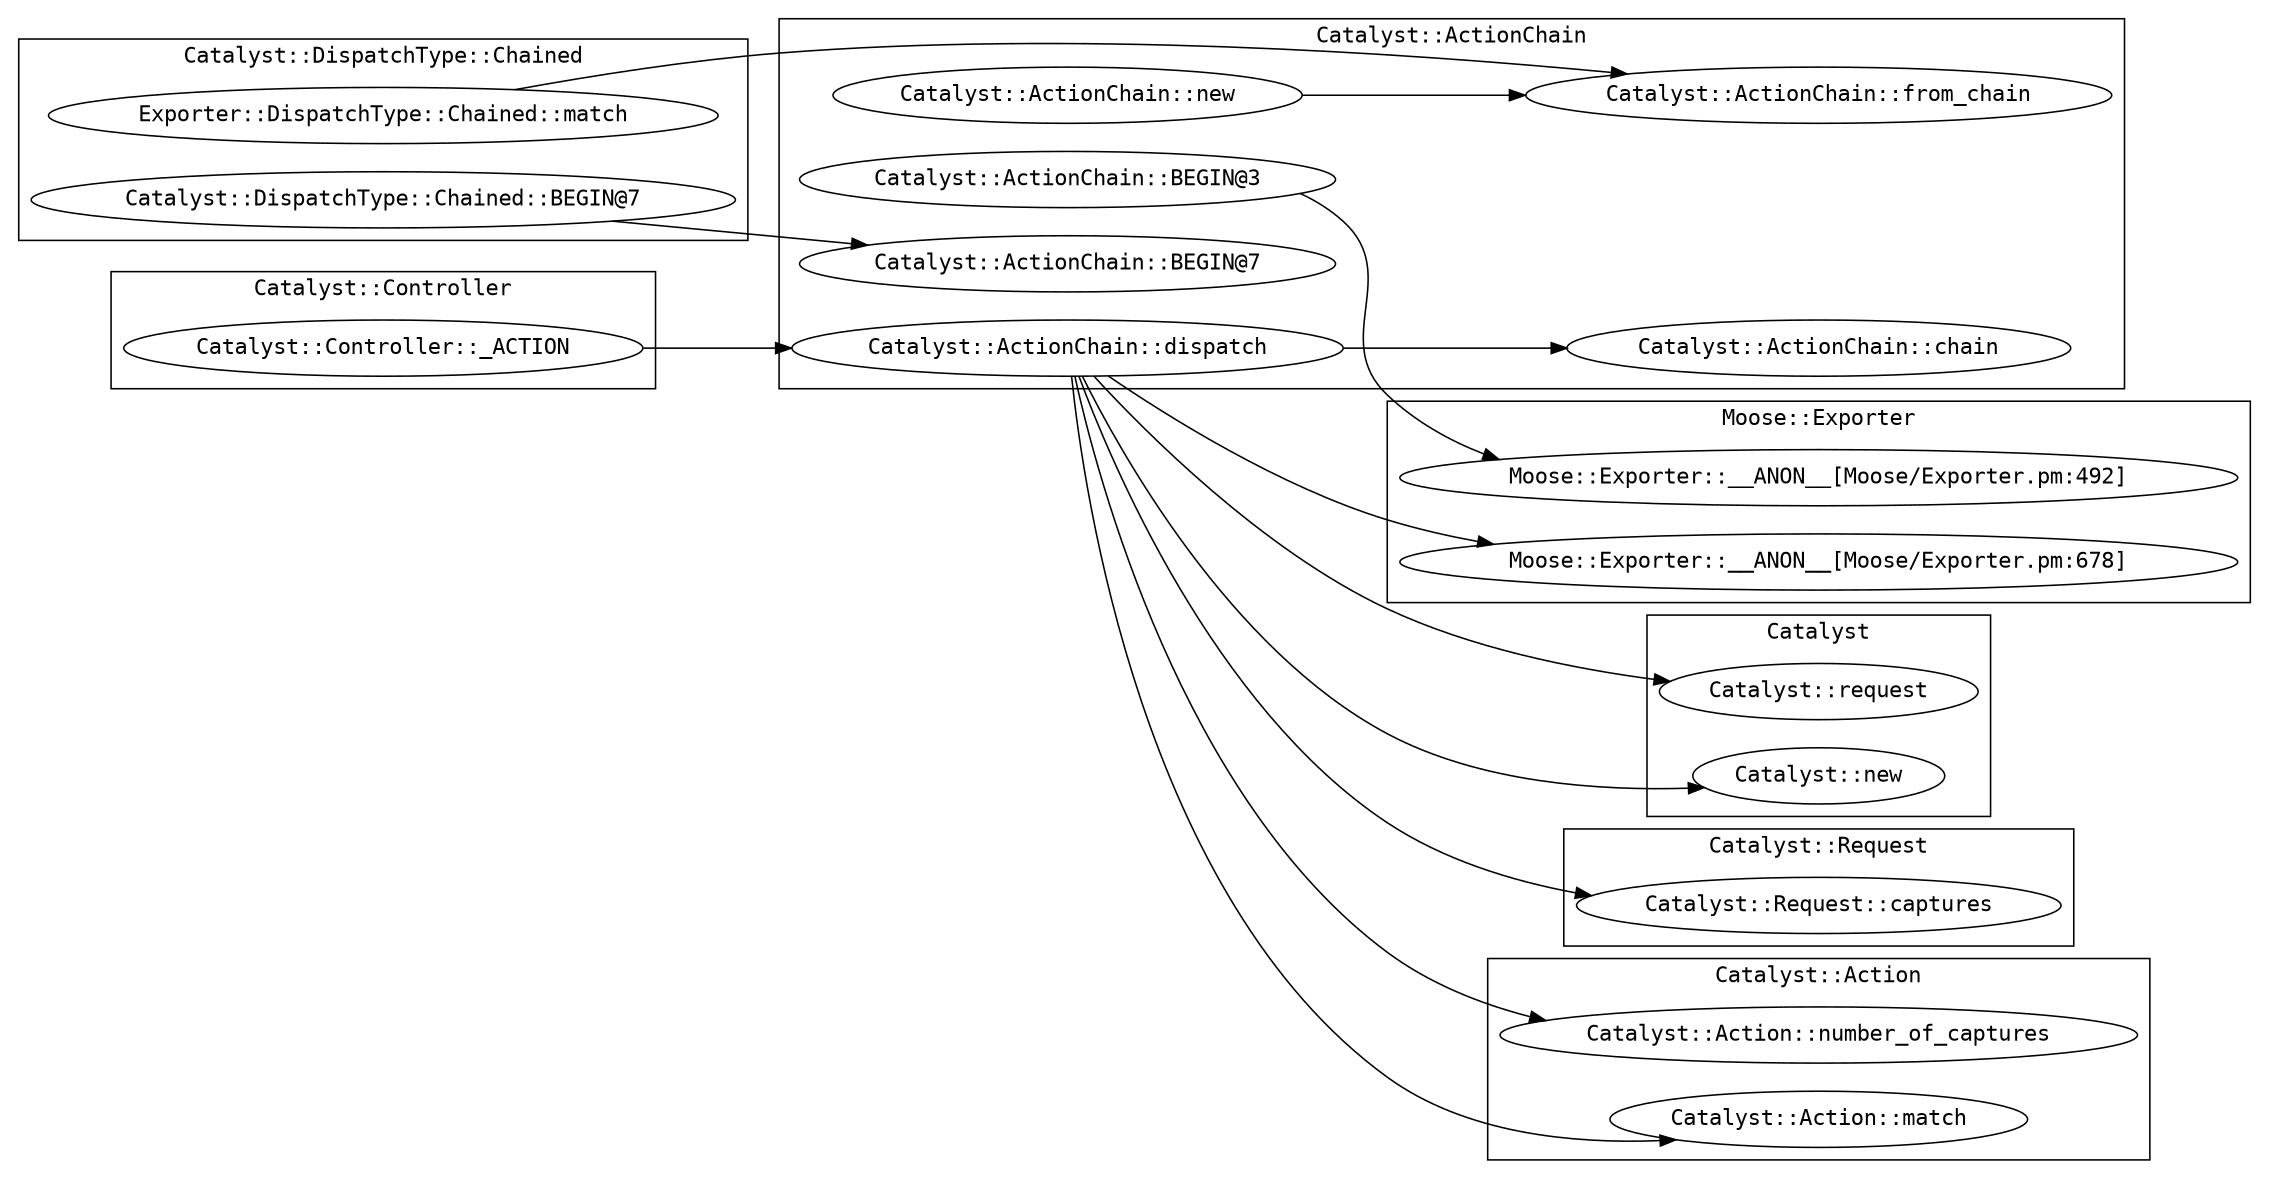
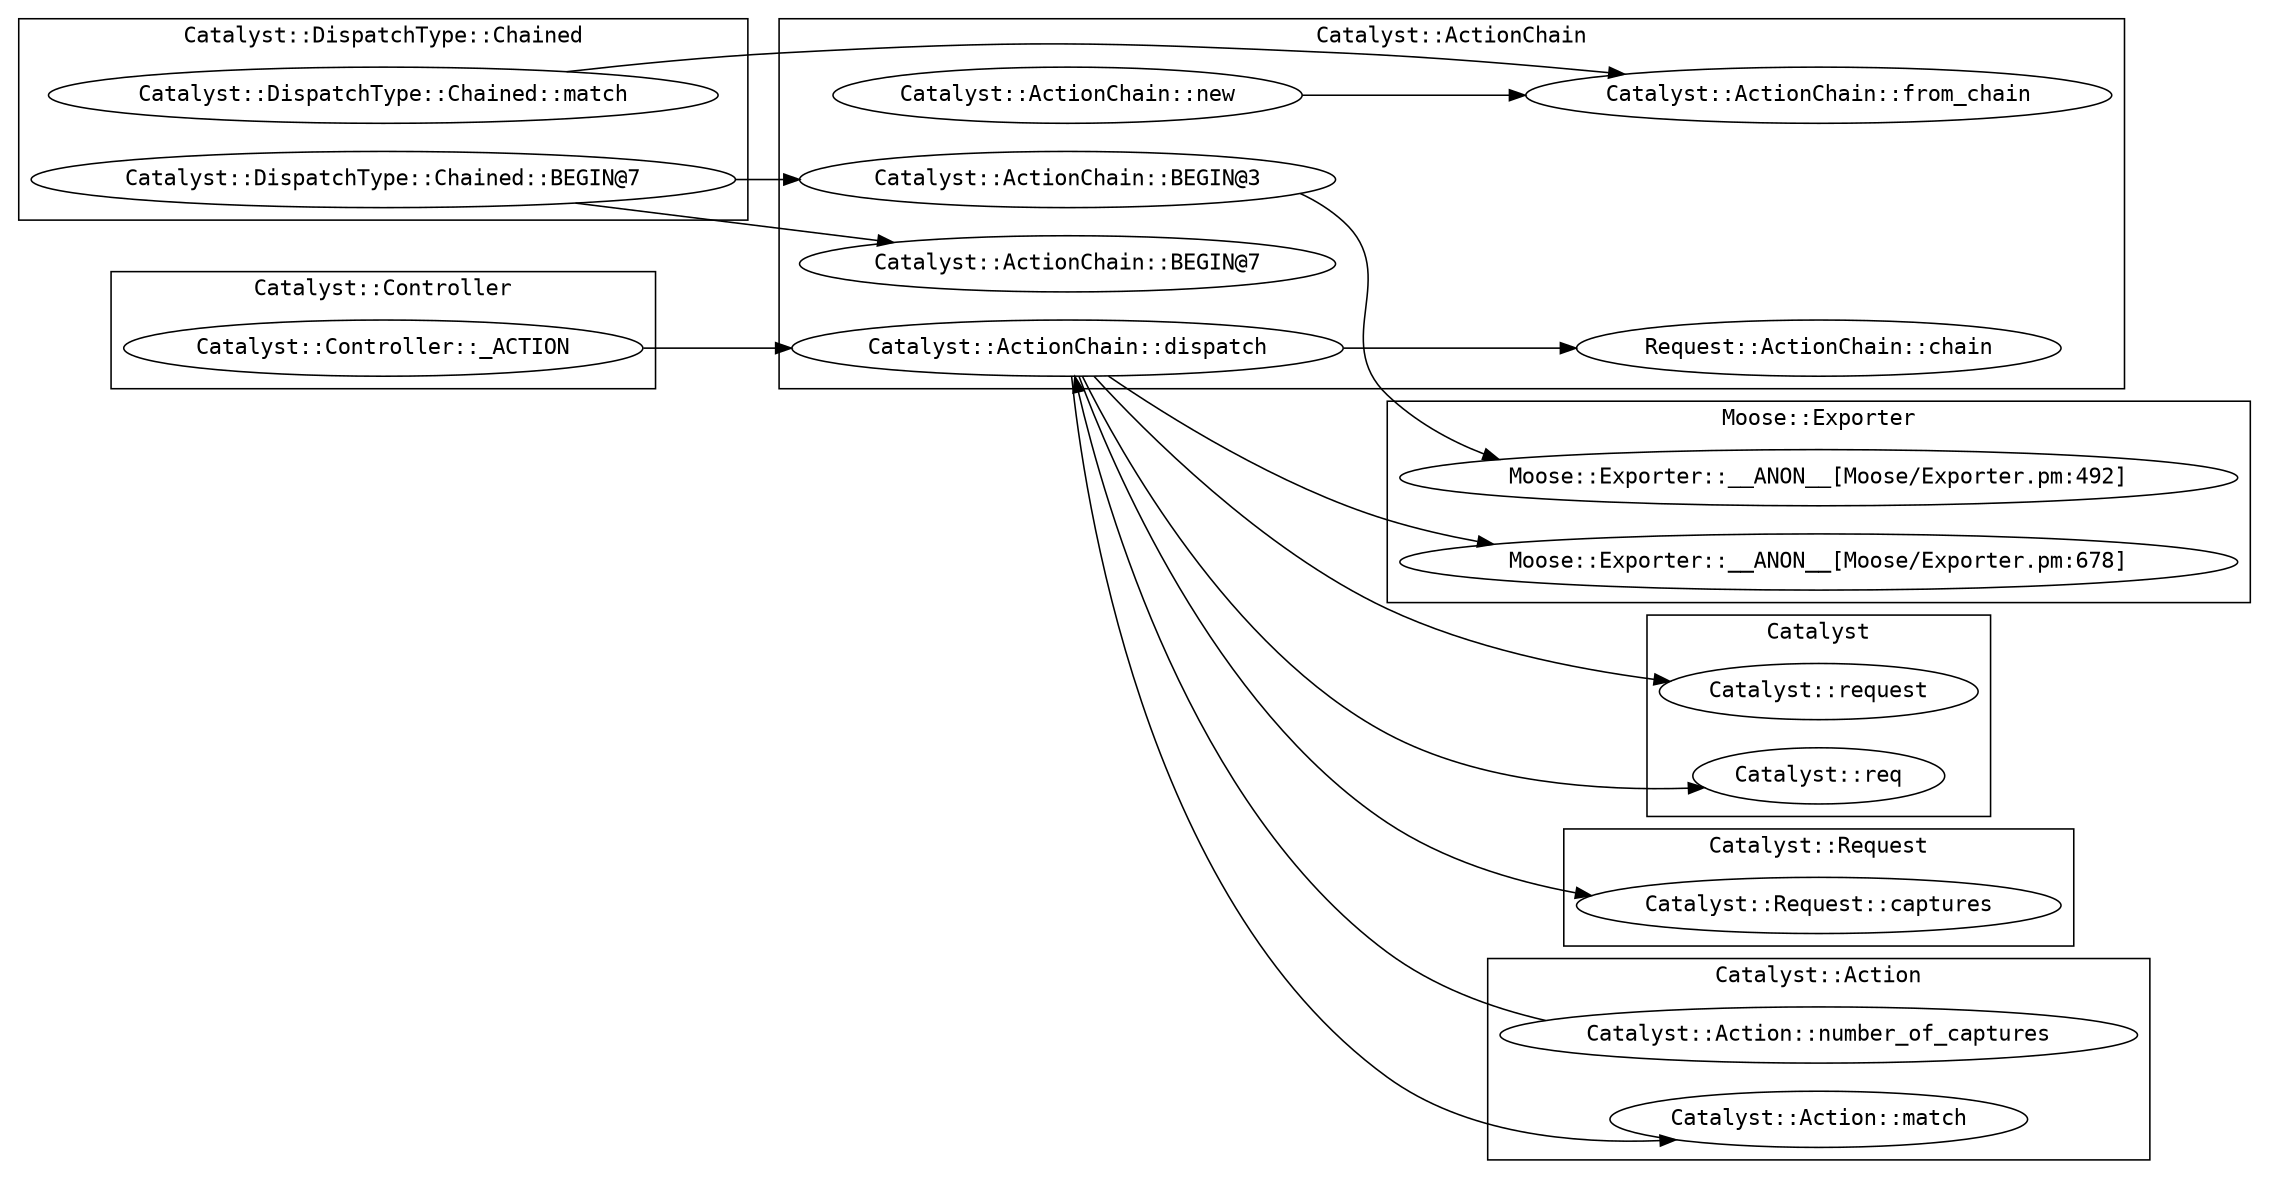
(383, 116) -> (383, 95)
none -> (759, 180)
(1819, 348) -> (1819, 348)
(1223, 760) -> (1231, 773)
(1819, 776) -> (1819, 776)
